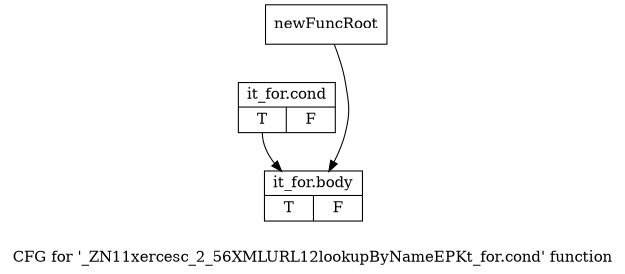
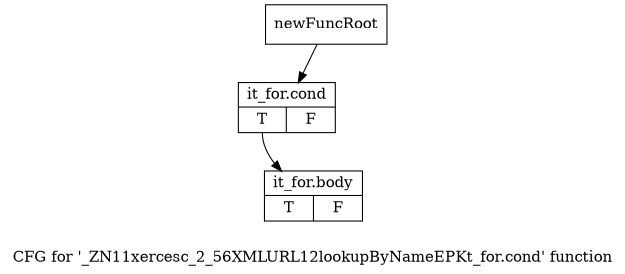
(348, 103) -> (310, 59)
